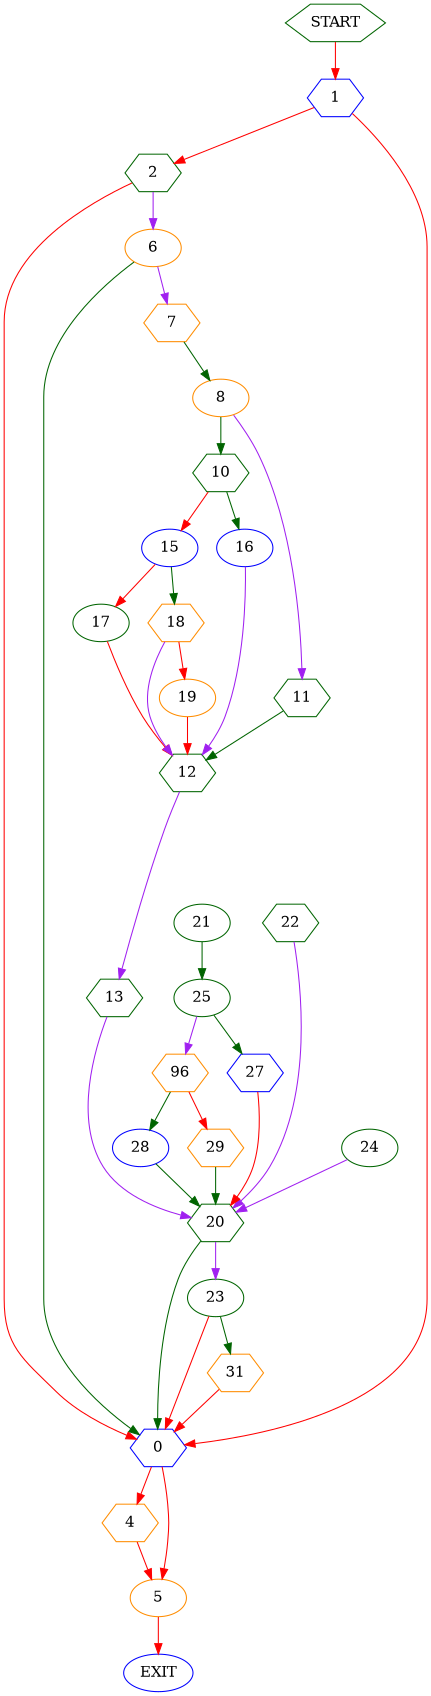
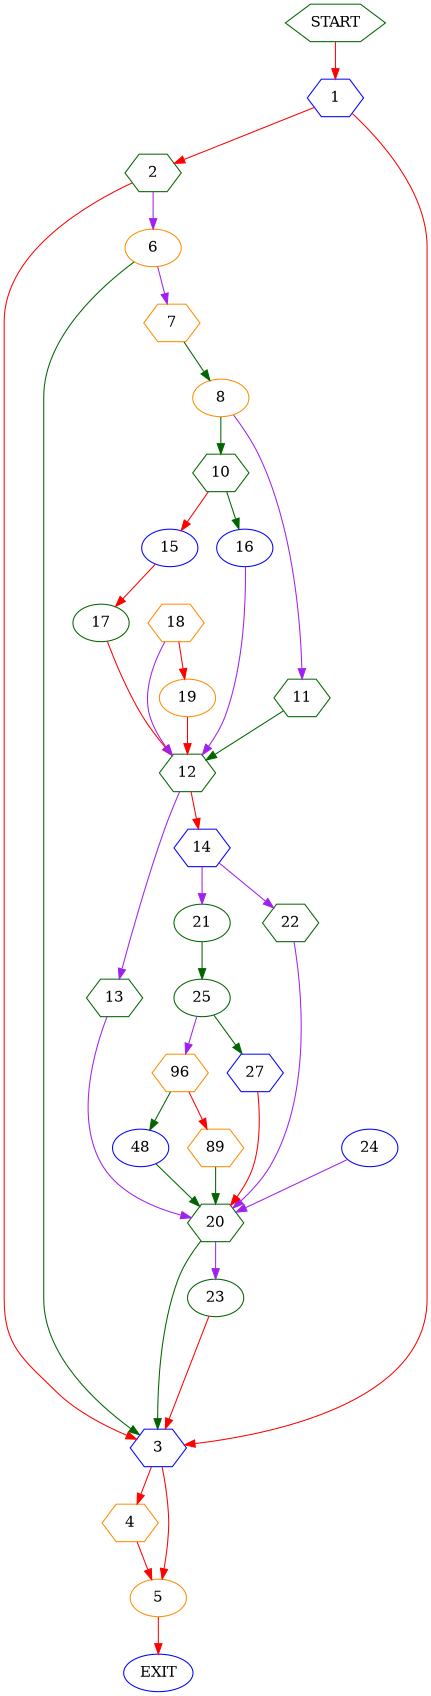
(172, 580) -> none
none -> (202, 848)
(141, 1148) -> (141, 1148)
(216, 1148) -> (216, 1148)
(370, 1148) -> (370, 1148)
(235, 1373) -> none
(158, 1448) -> (158, 1448)
